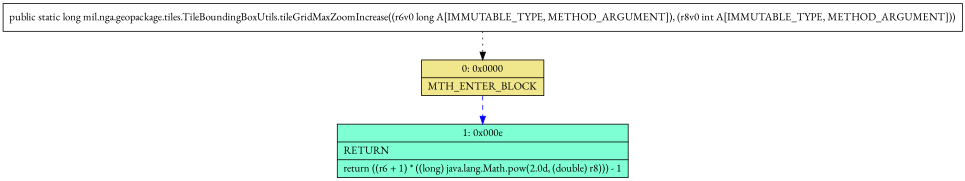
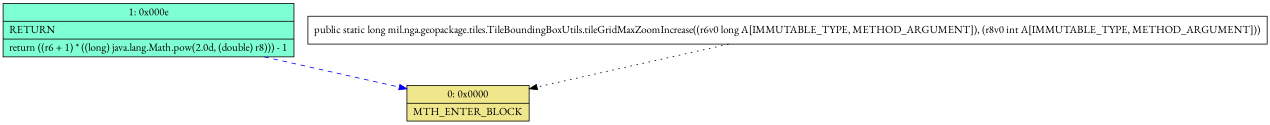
(483, 106) -> (332, 72)
